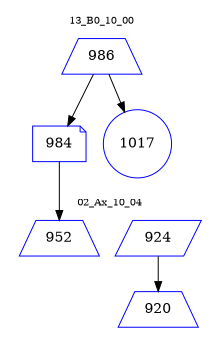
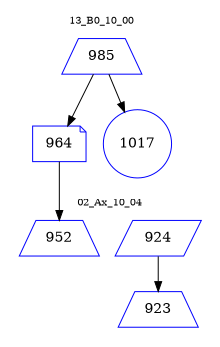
(102, 56) -> (102, 56)
(59, 144) -> (59, 144)
(158, 309) -> (158, 309)
